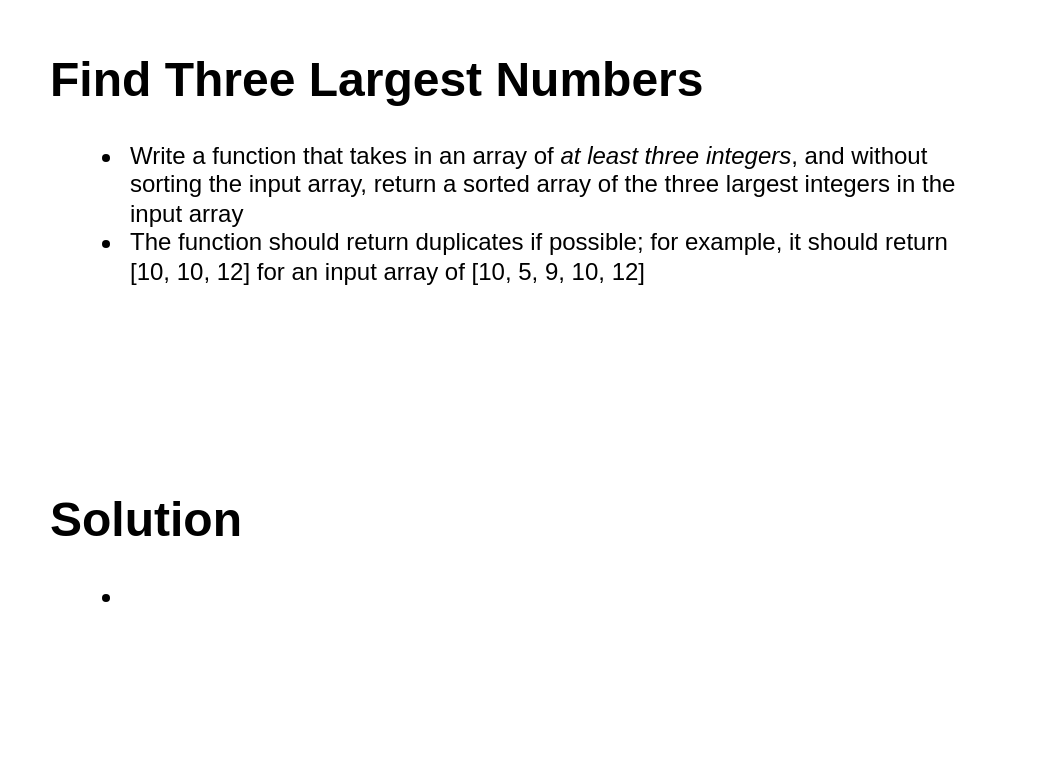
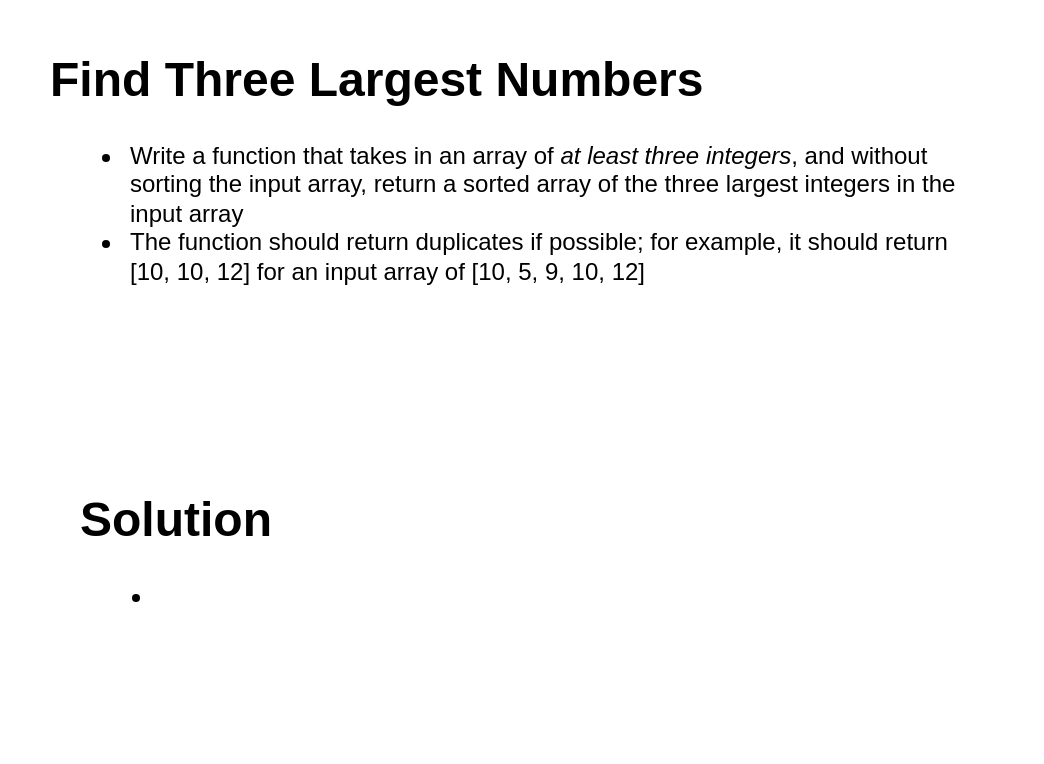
(231, 601) -> (261, 601)
